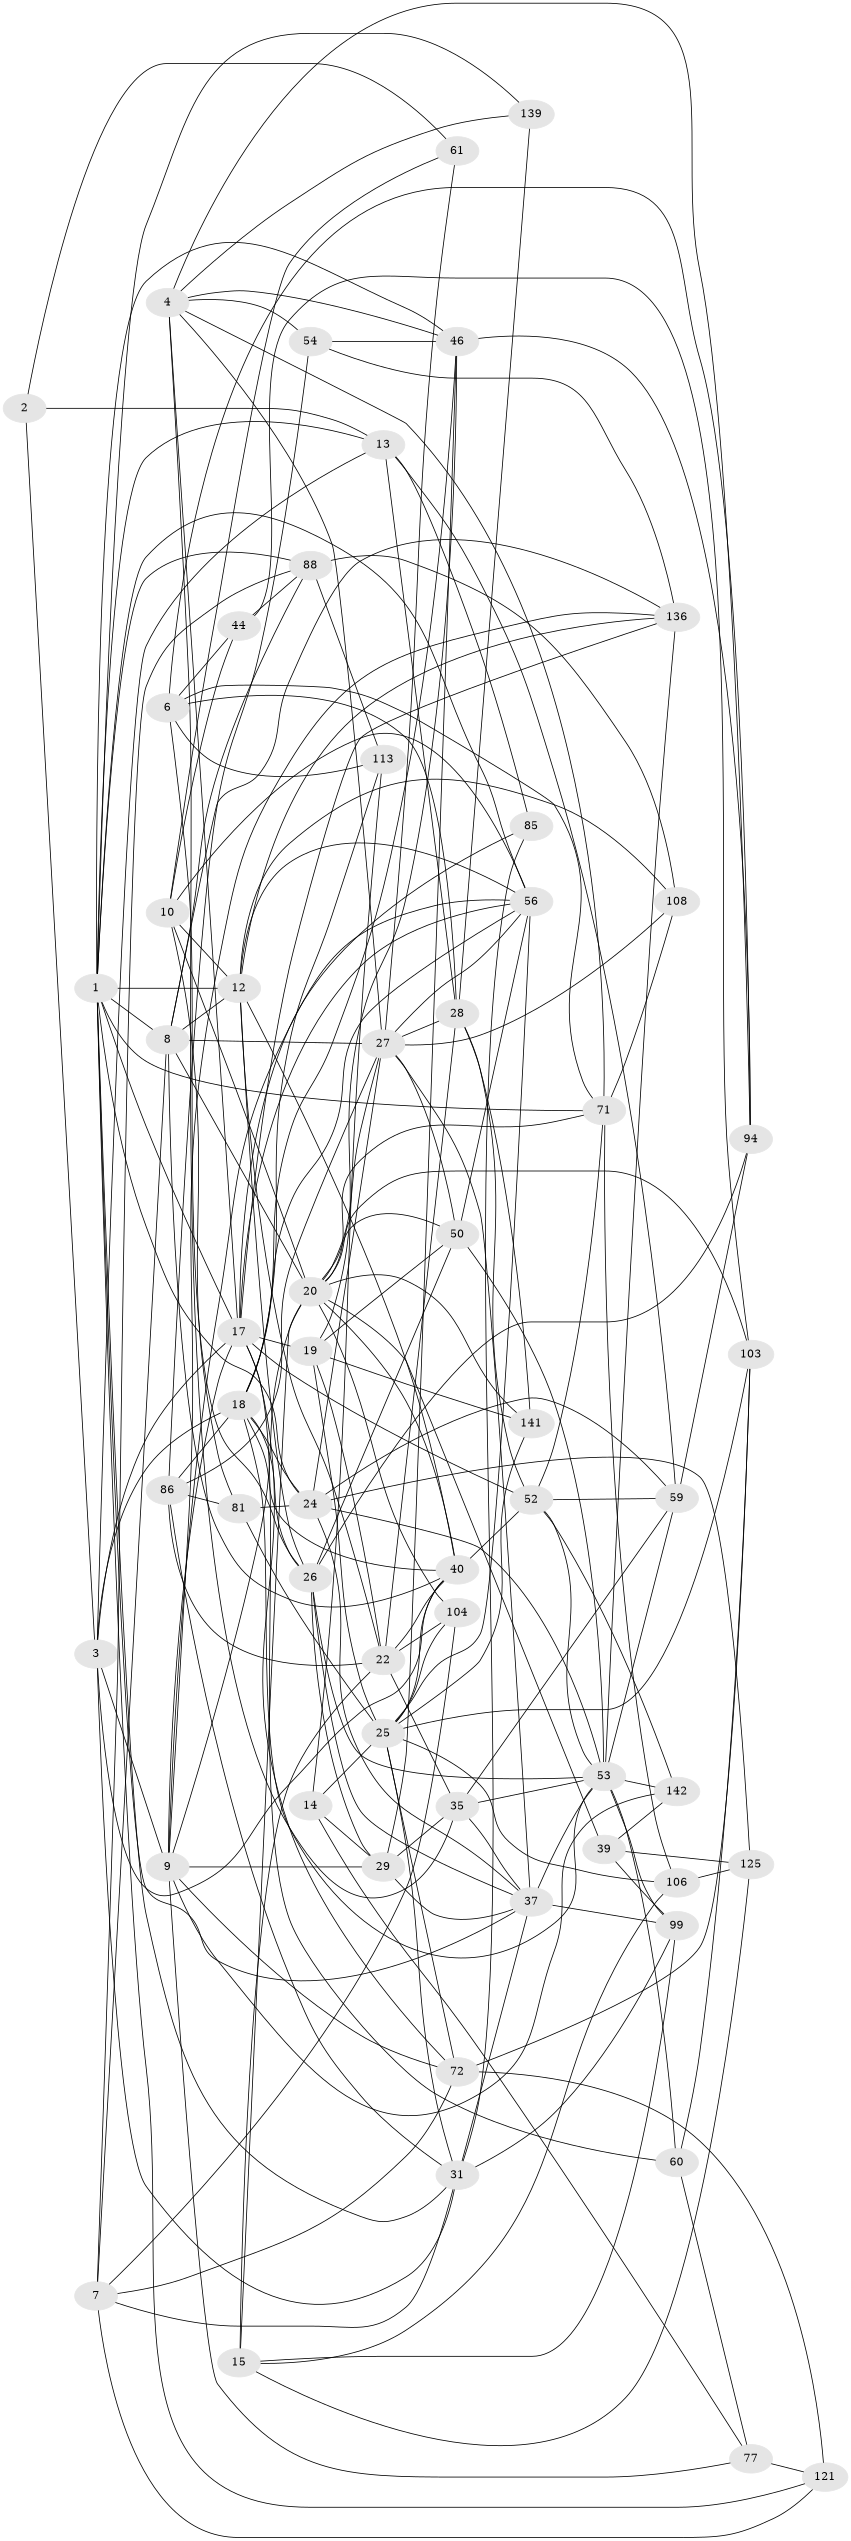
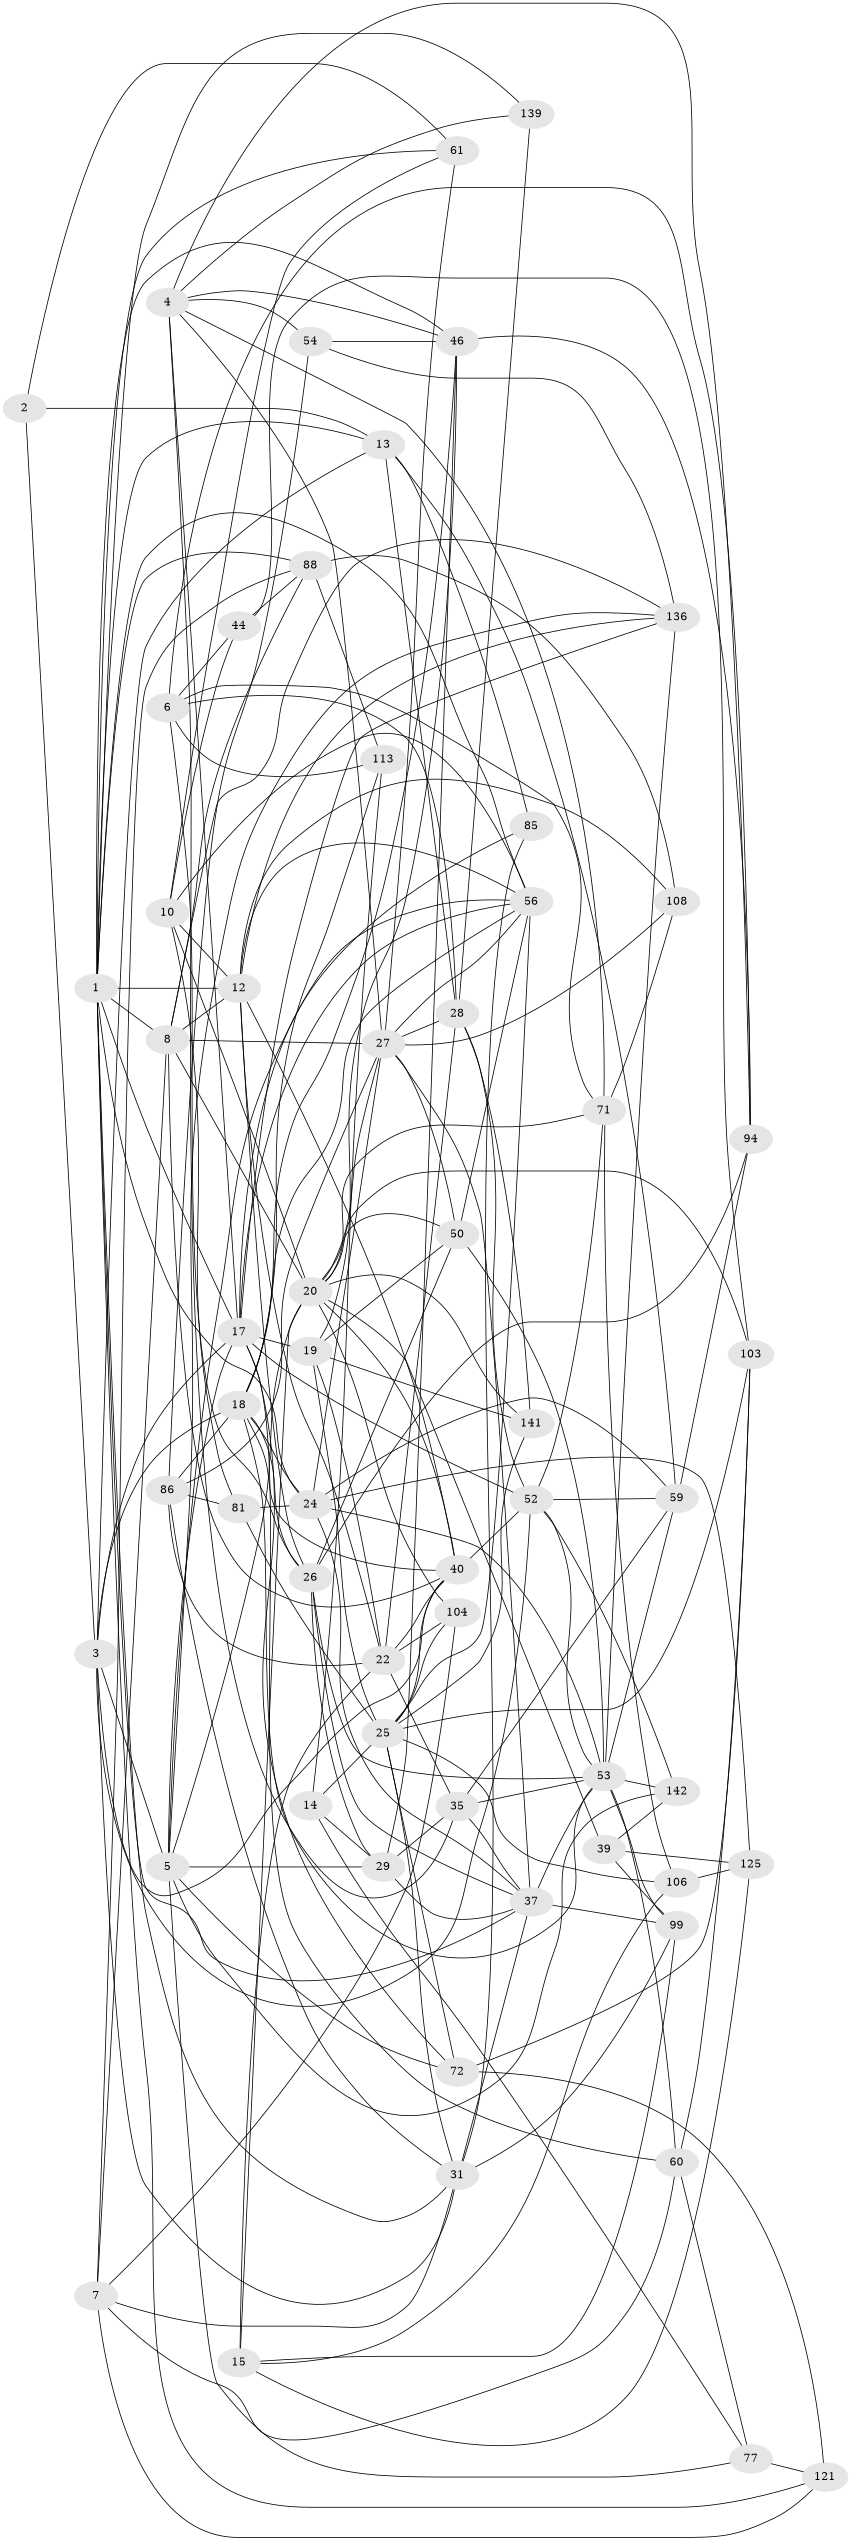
(325, 1099) -> (150, 251)
(168, 1867) -> (168, 1867)
none -> (357, 1997)
(311, 2229) -> (428, 2410)
